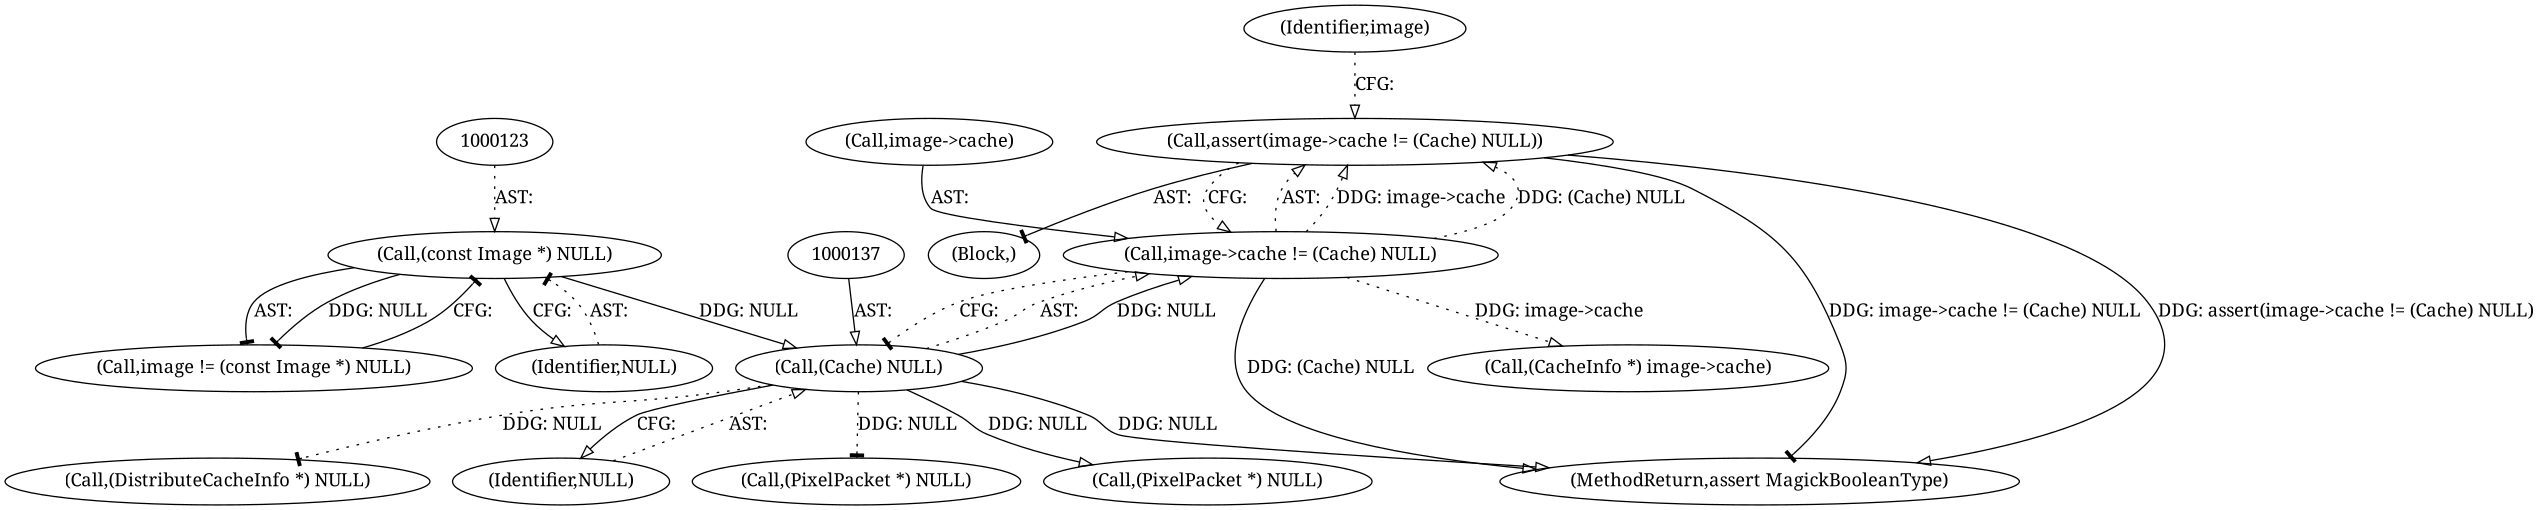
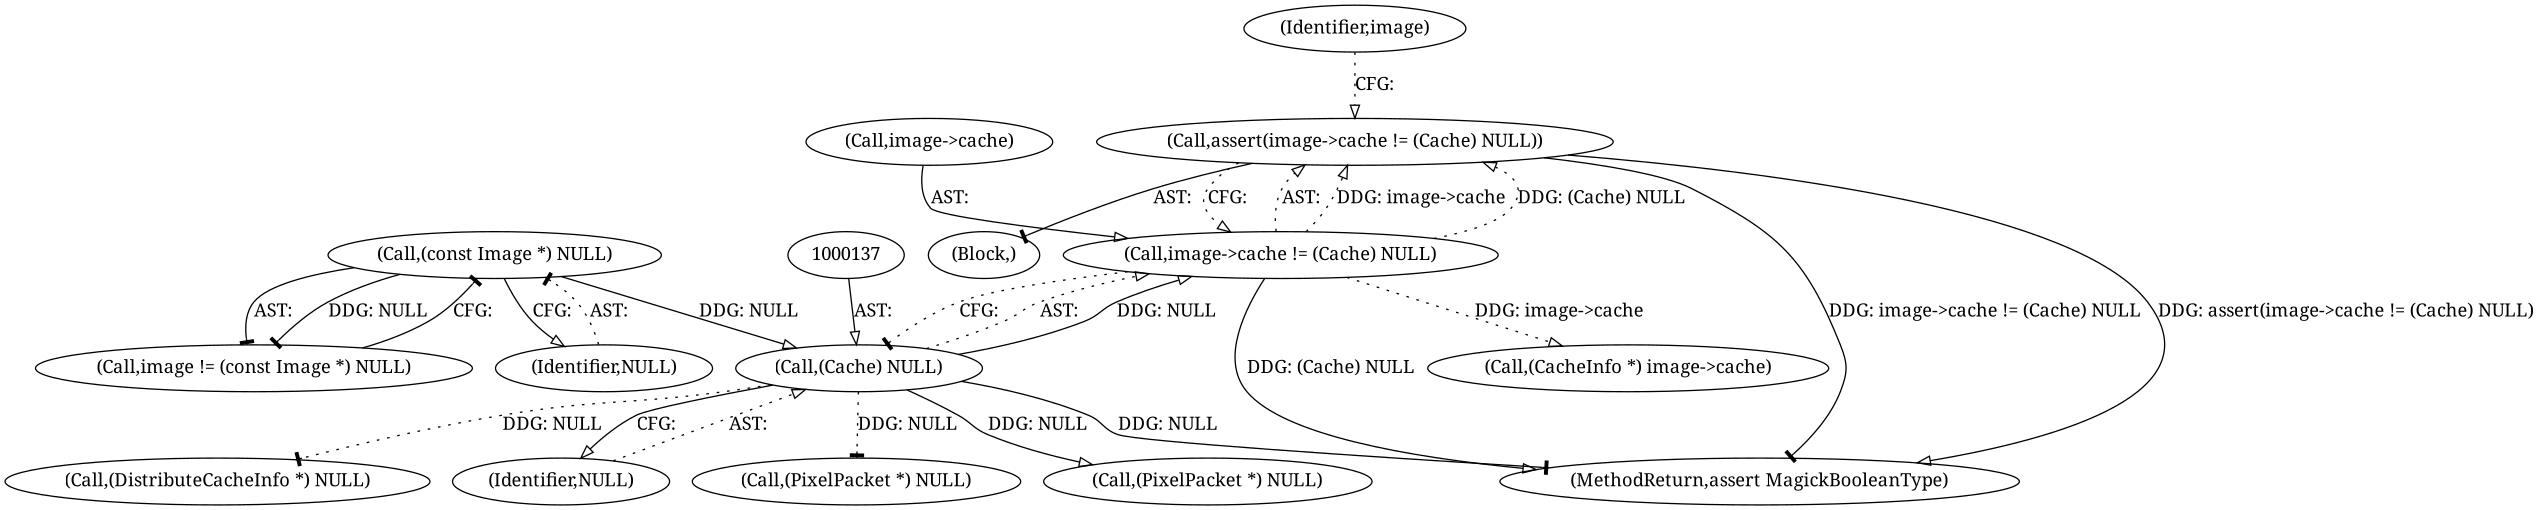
(495, 142) -> none
(1243, 447) -> (1247, 448)
